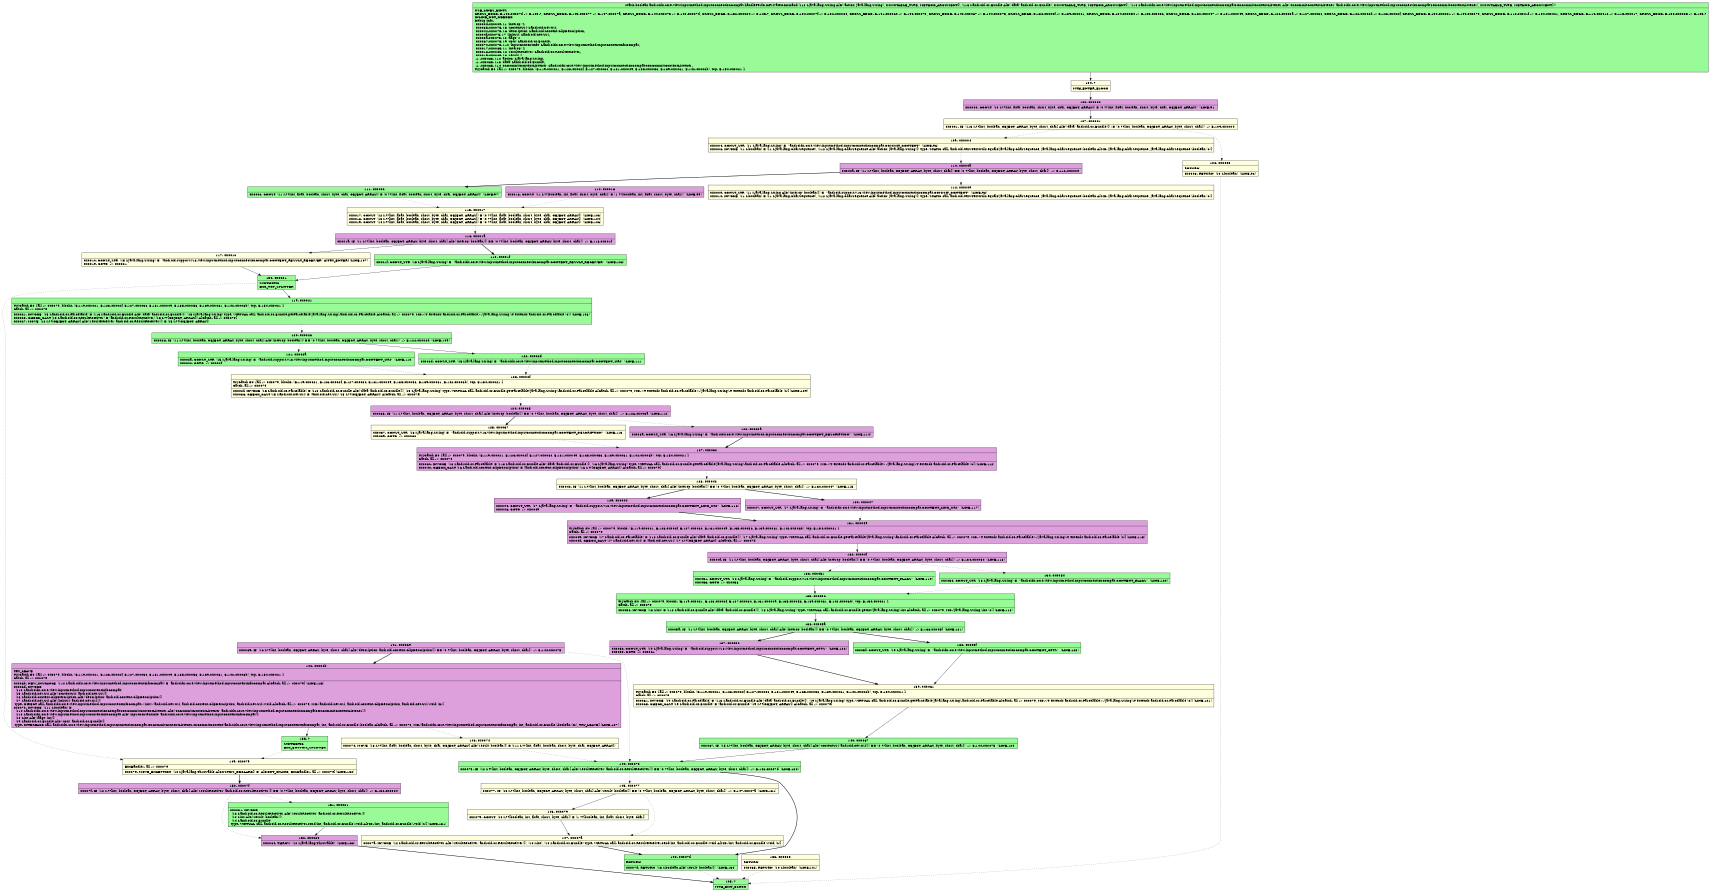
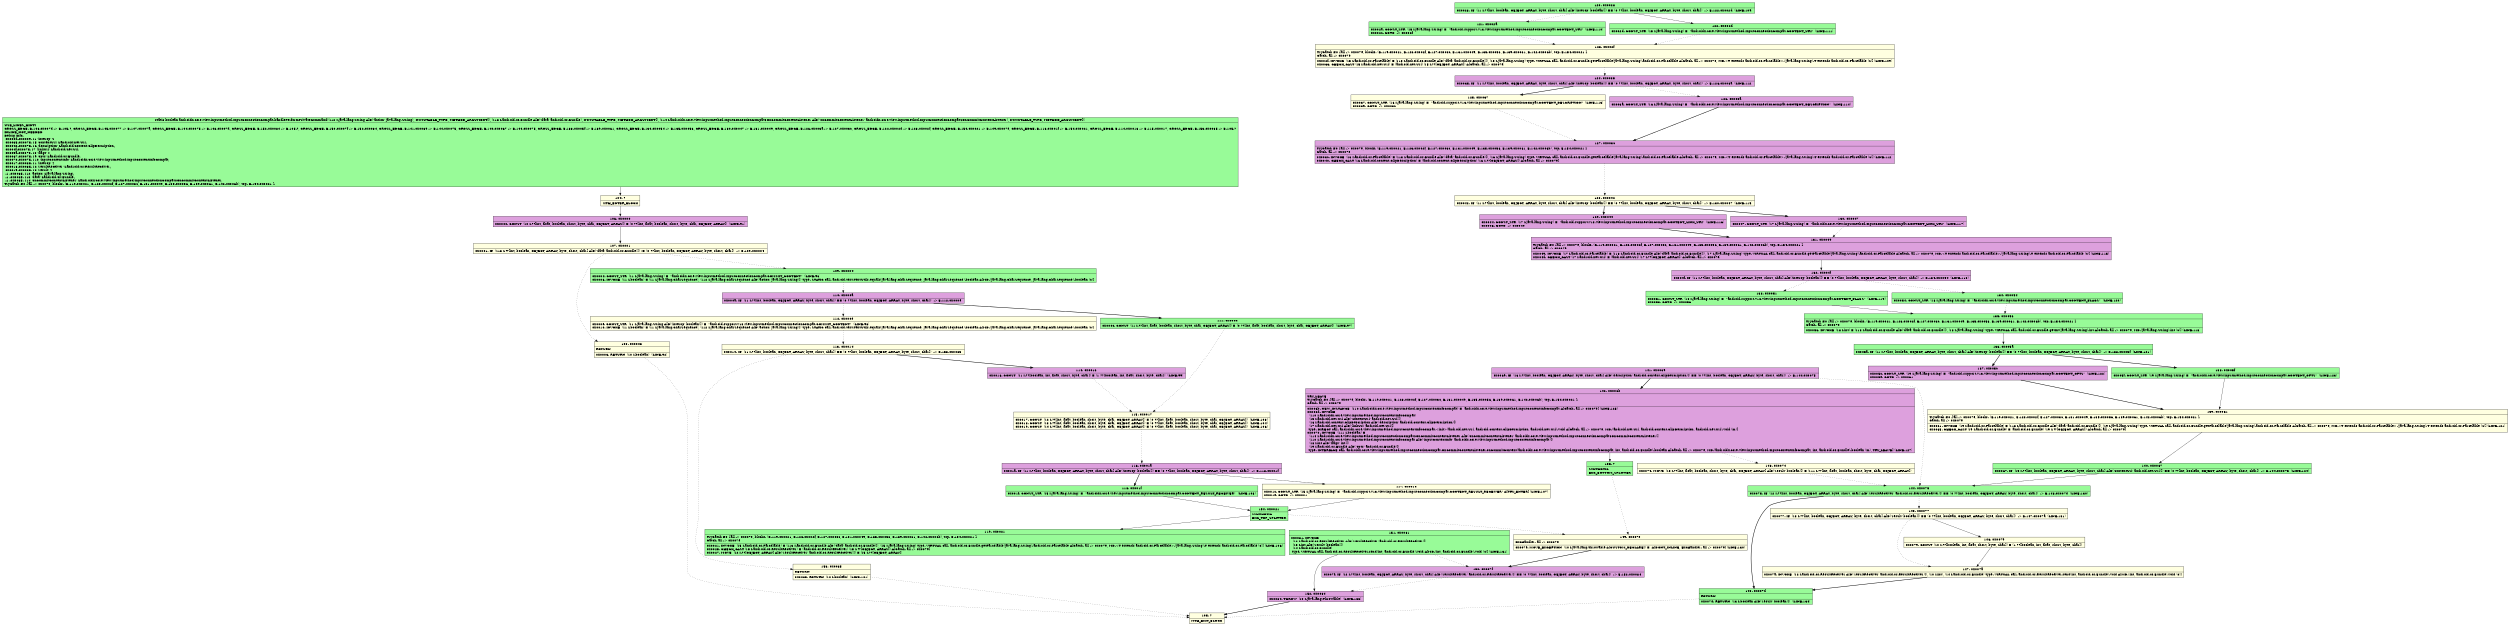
(961, 145) -> (843, 276)
(302, 327) -> none
none -> (843, 350)
(274, 798) -> (1450, 560)
(731, 884) -> (1207, 618)
